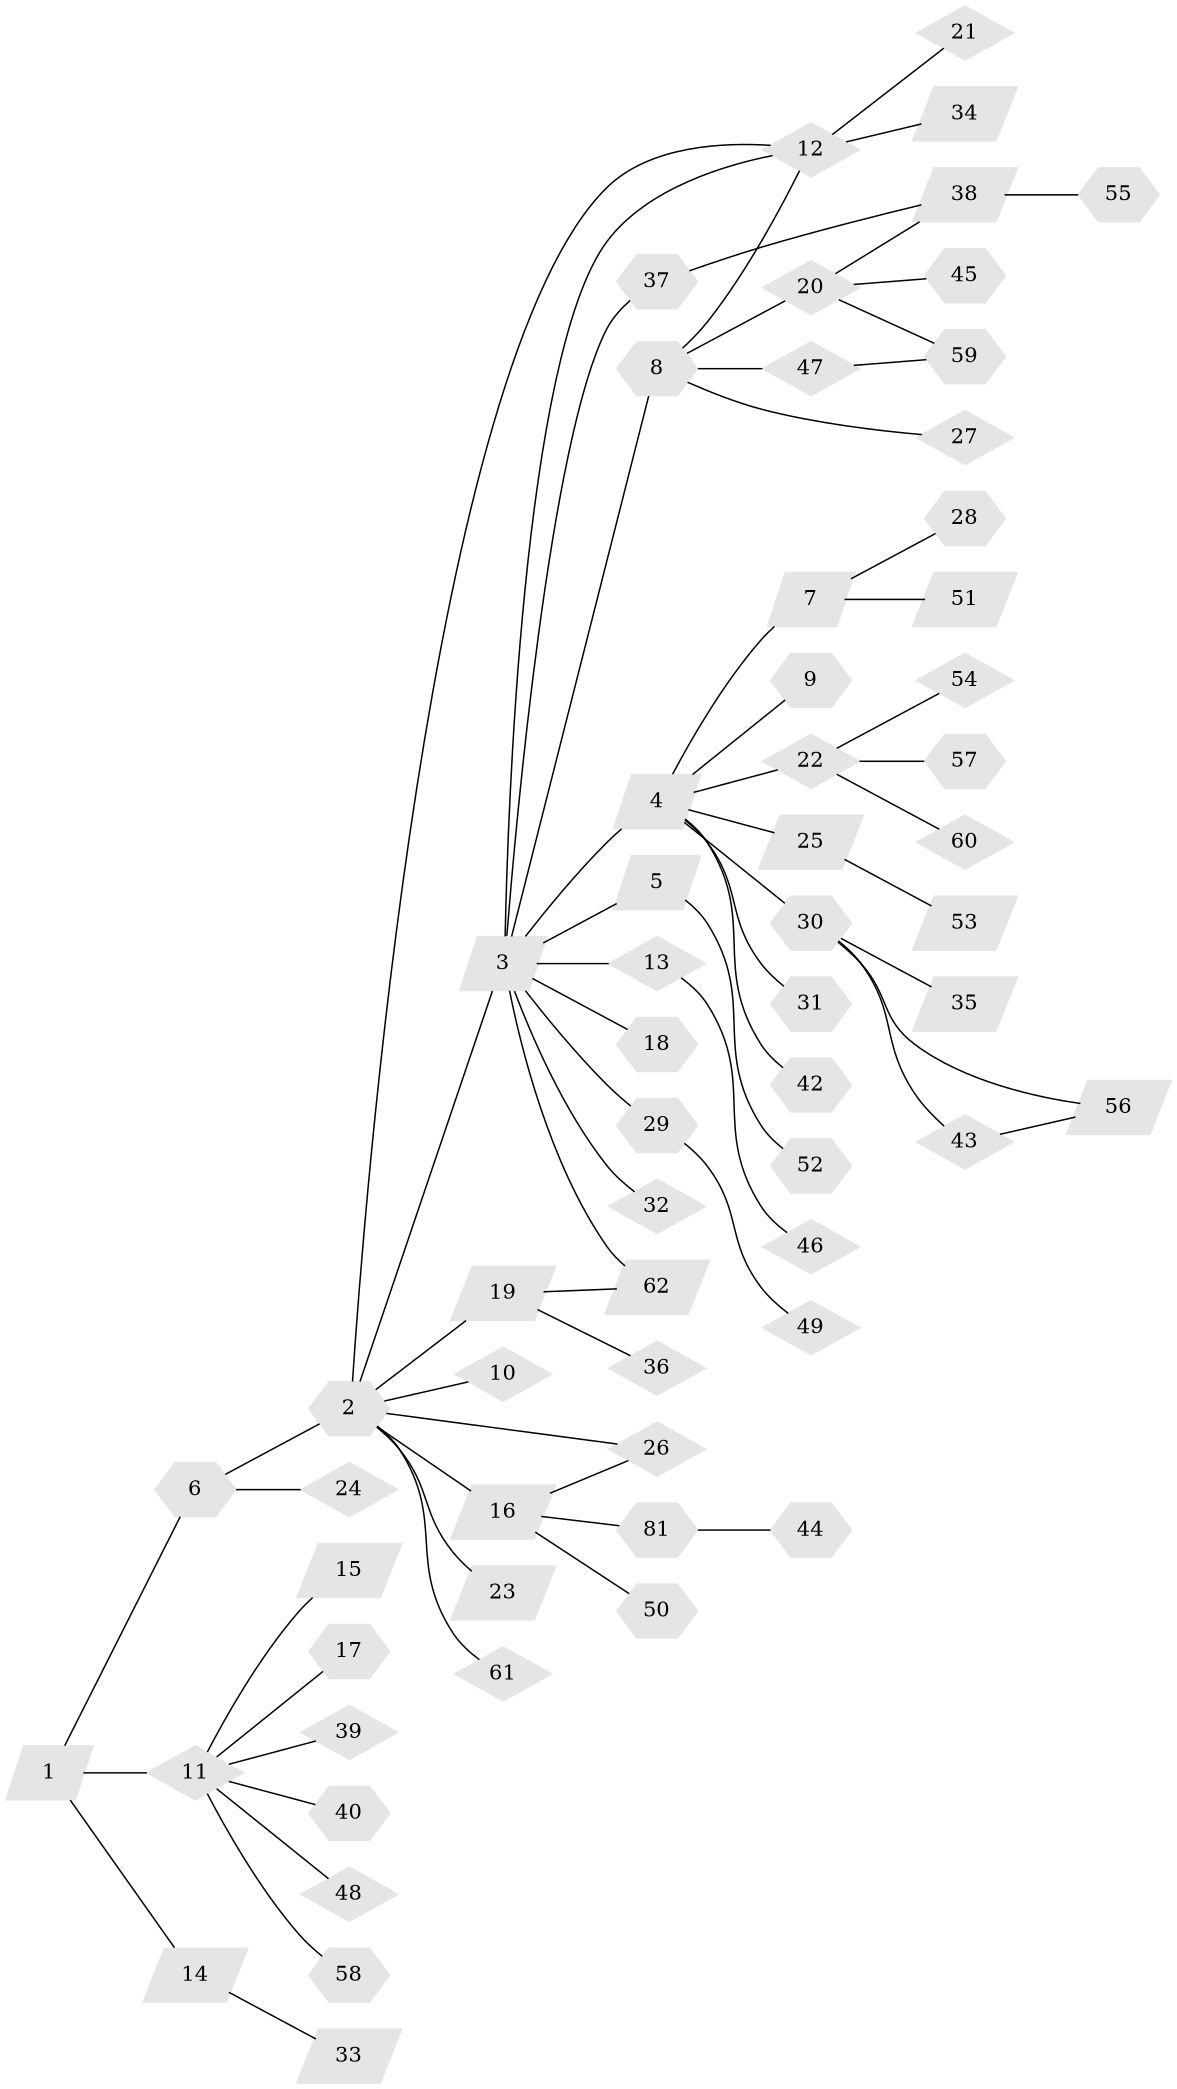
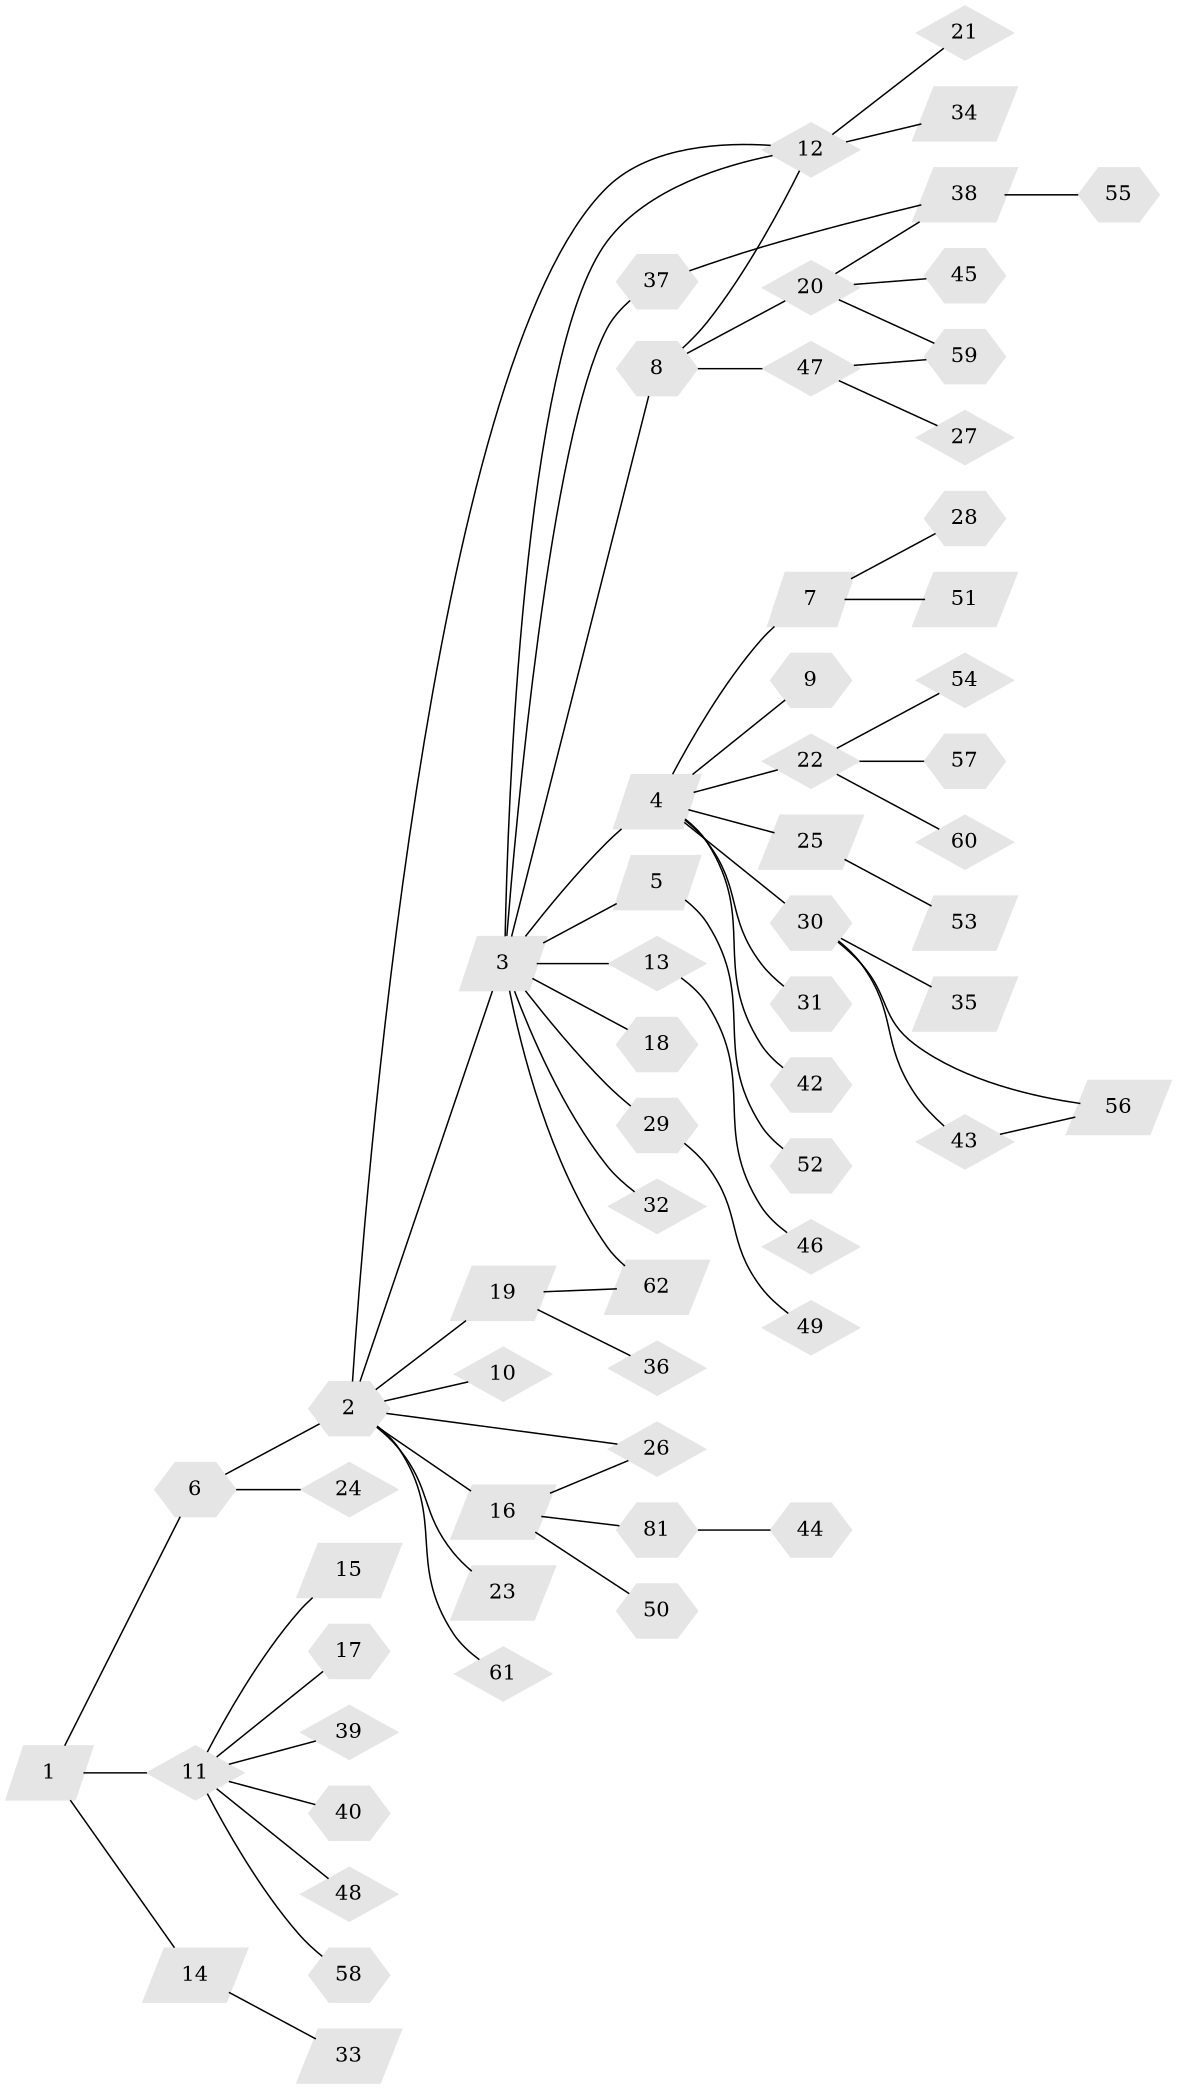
(802, 418) -> (888, 403)
